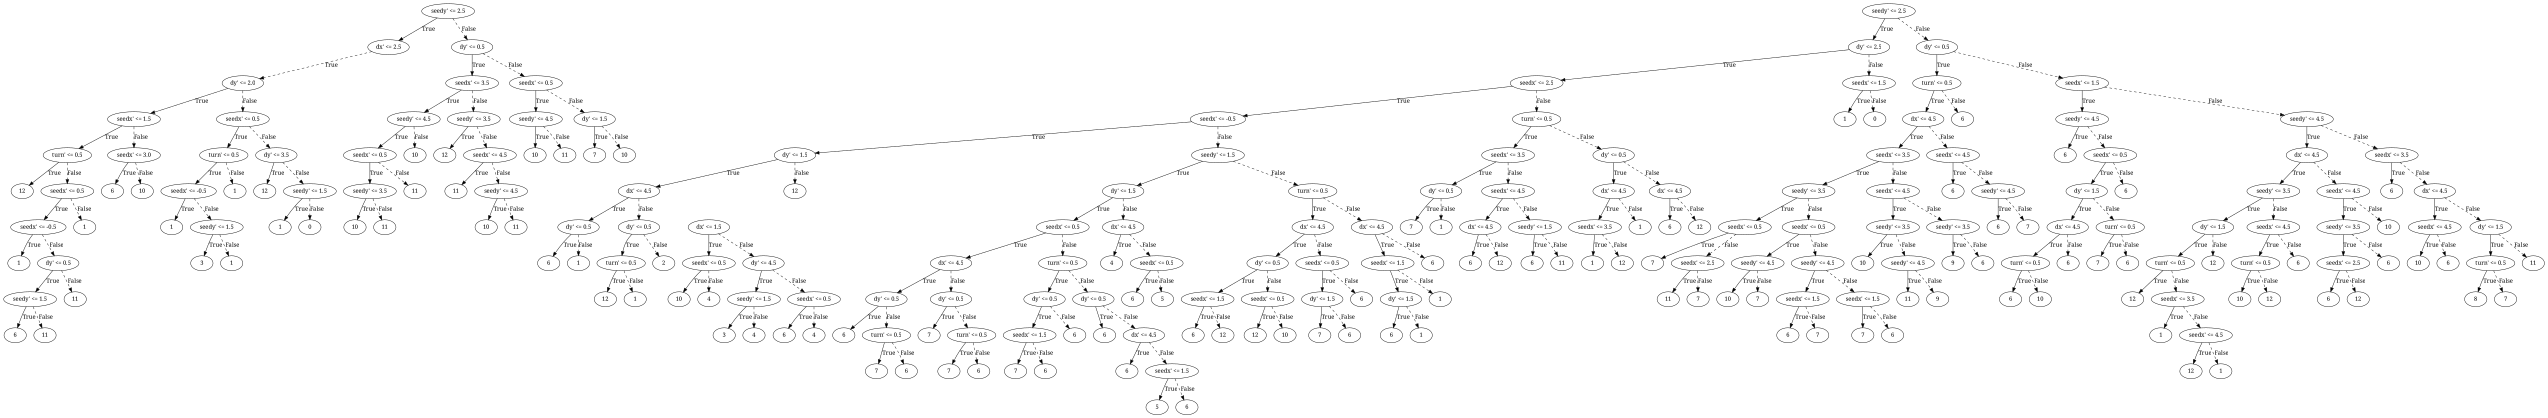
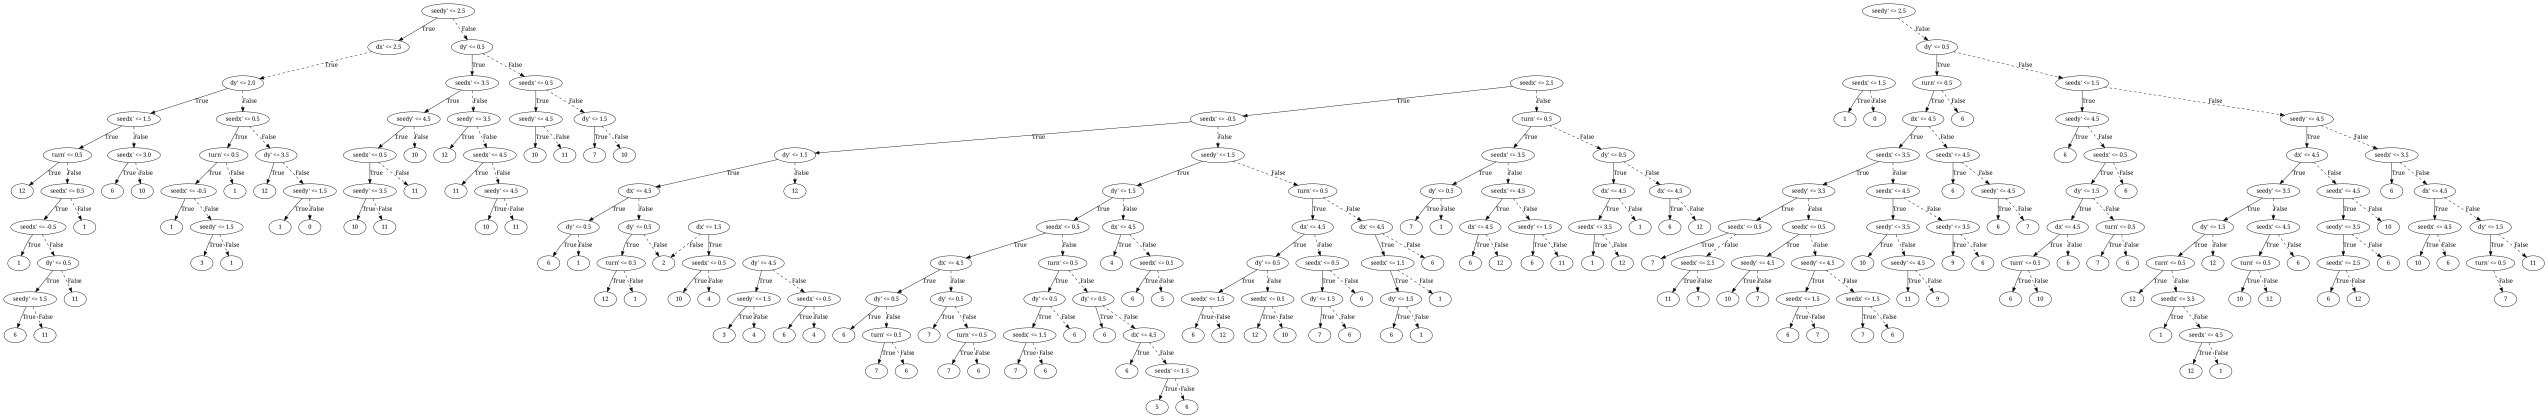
(1869, 47) -> none
(734, 244) -> (687, 244)
(2476, 299) -> none
